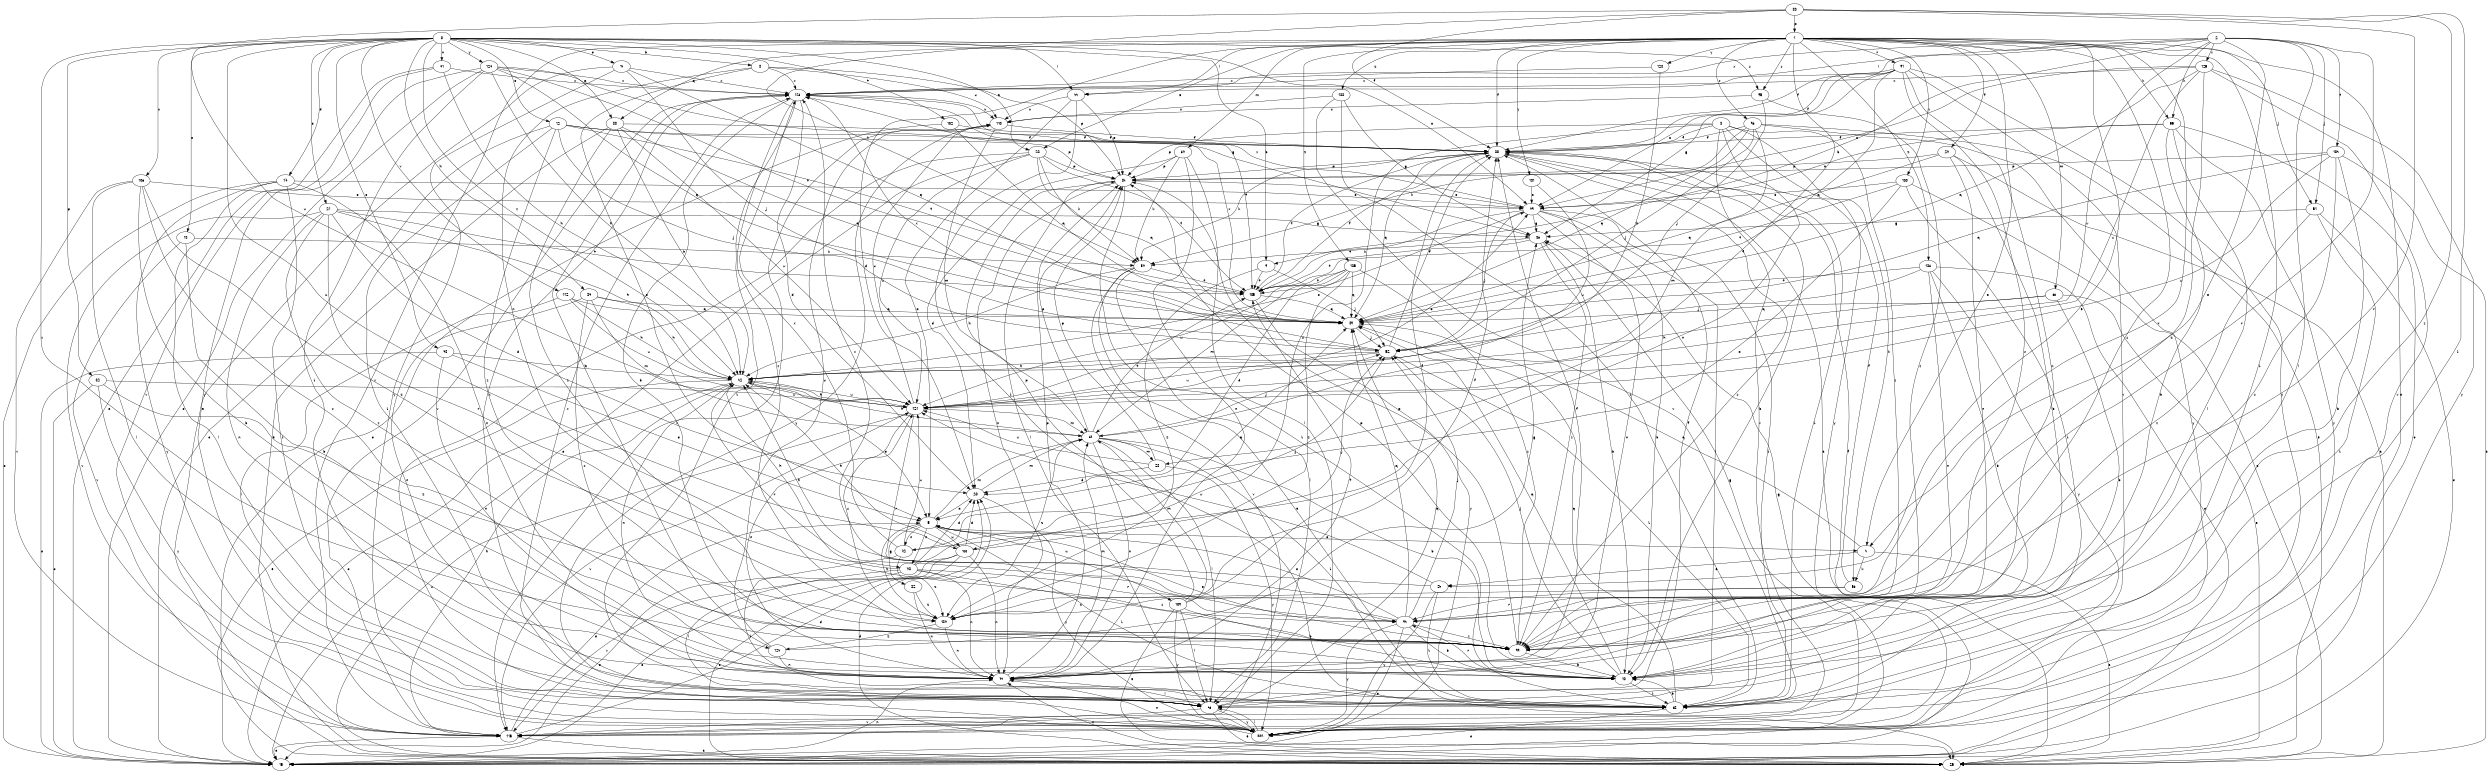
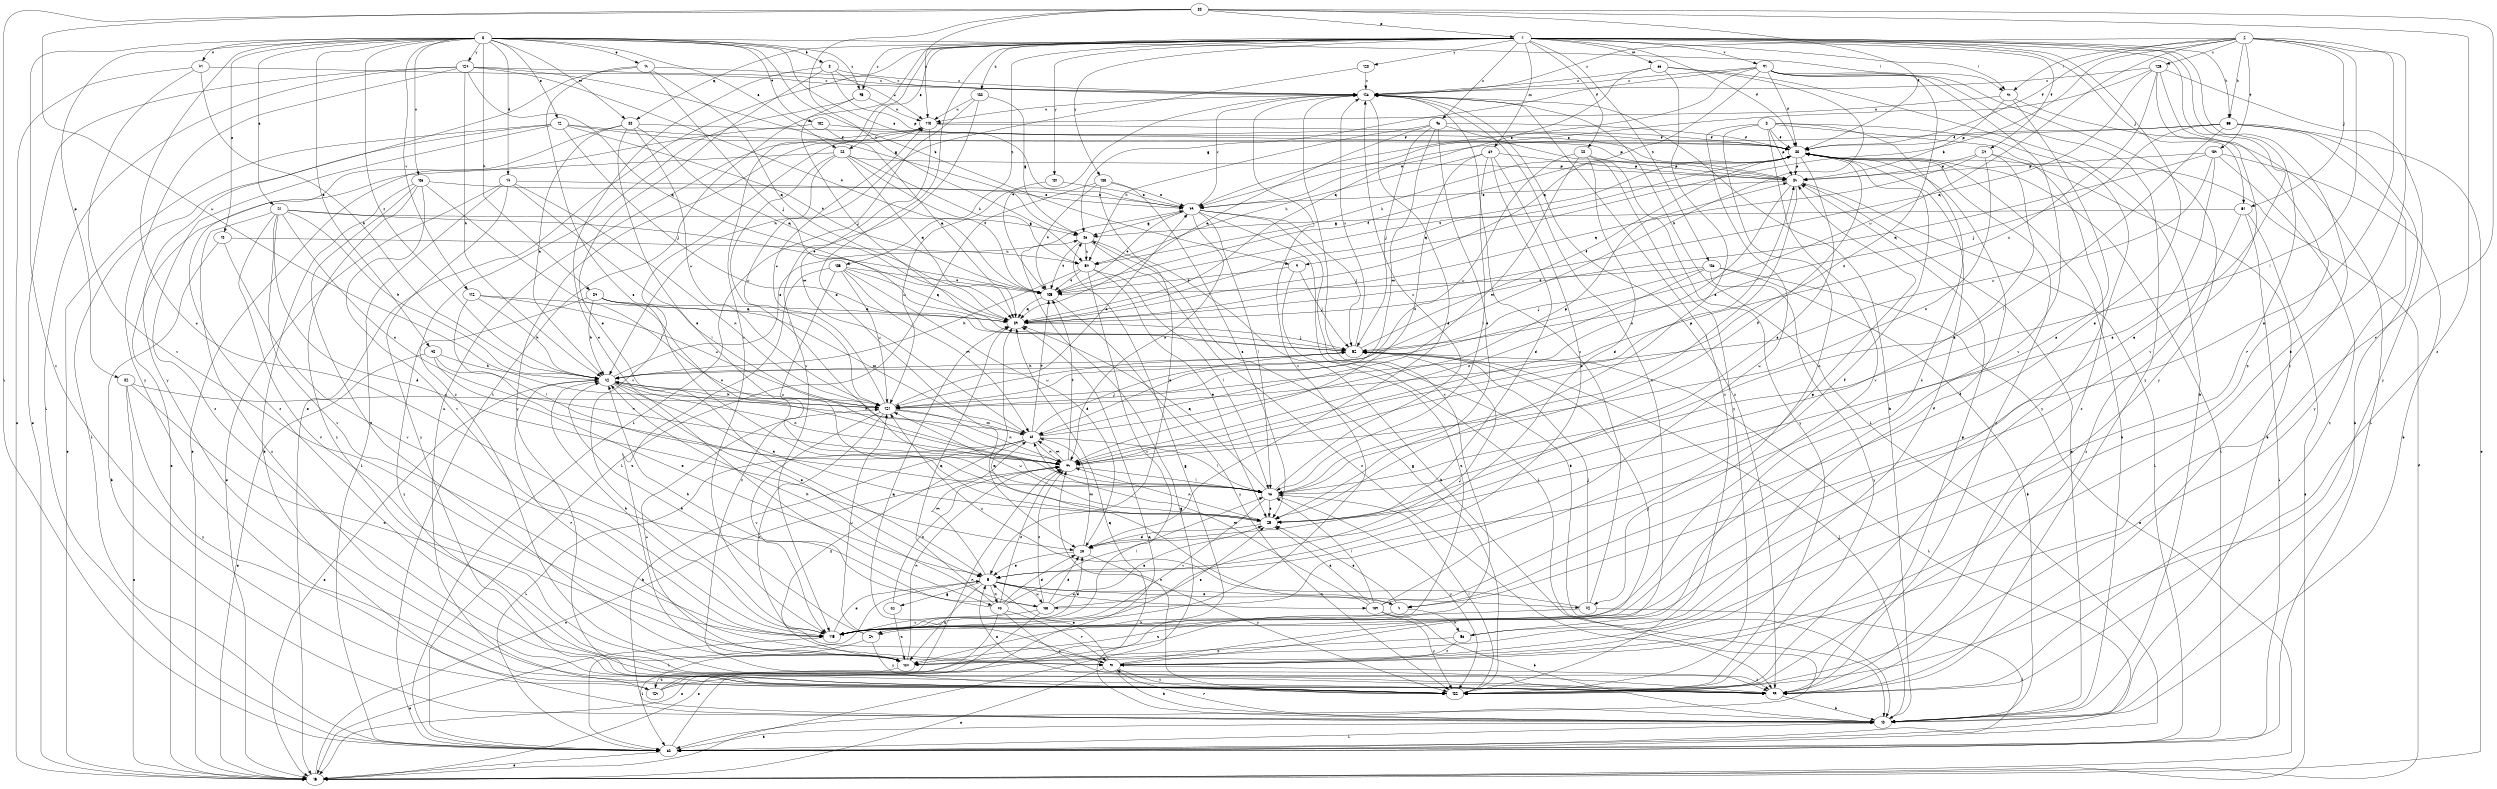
none -> (1024, 18)
(585, 81) -> (580, 81)
(1202, 152) -> (1522, 84)
none -> (1804, 267)
(2242, 323) -> (2291, 352)
(1136, 447) -> (1371, 365)
none -> (1441, 517)
(1577, 566) -> none
(1717, 569) -> (1141, 623)
(1260, 736) -> (1455, 694)
